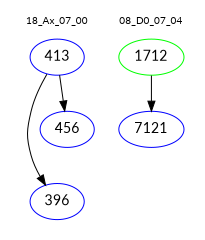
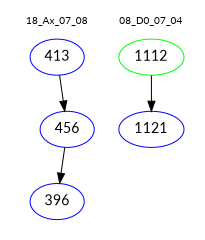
(57, 22) -> (57, 22)
(151, 57) -> (151, 57)
(28, 125) -> (63, 160)
(151, 129) -> (151, 129)
